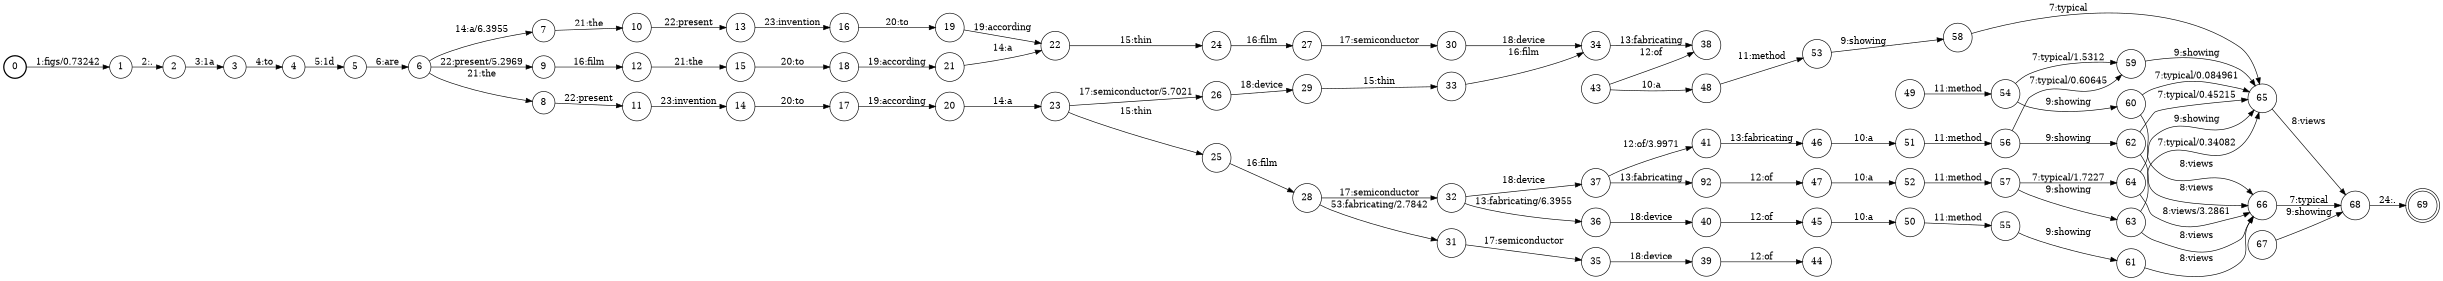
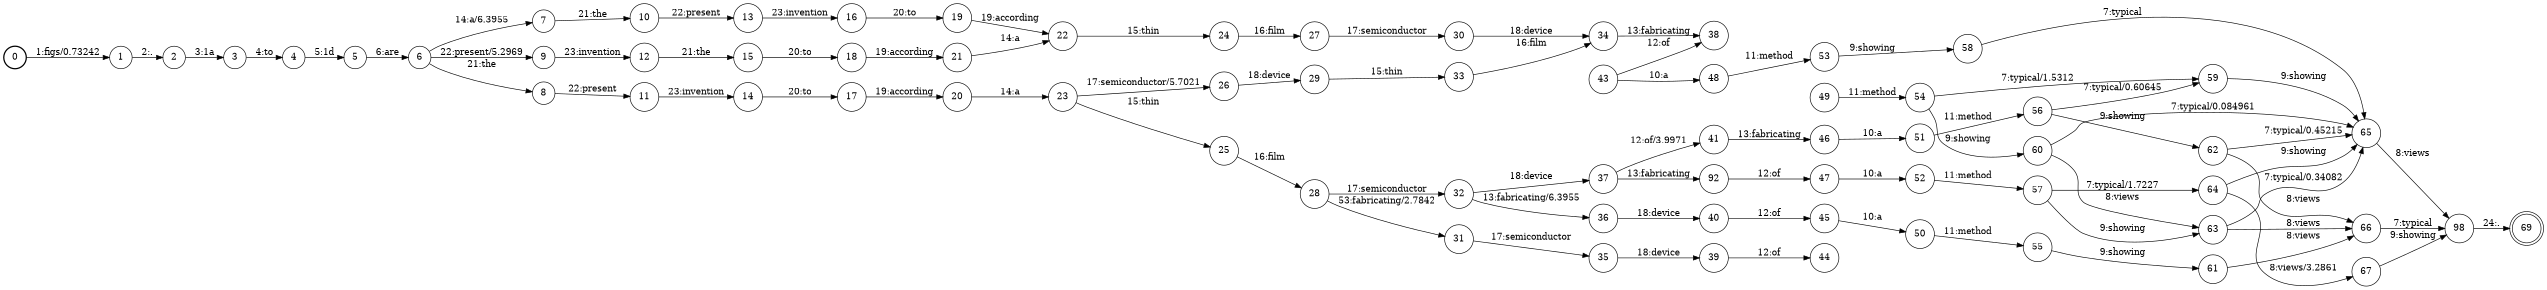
(589, 62) -> (593, 53)
(2173, 179) -> (2107, 210)
(2355, 205) -> (2459, 228)
(2186, 227) -> (2260, 267)
